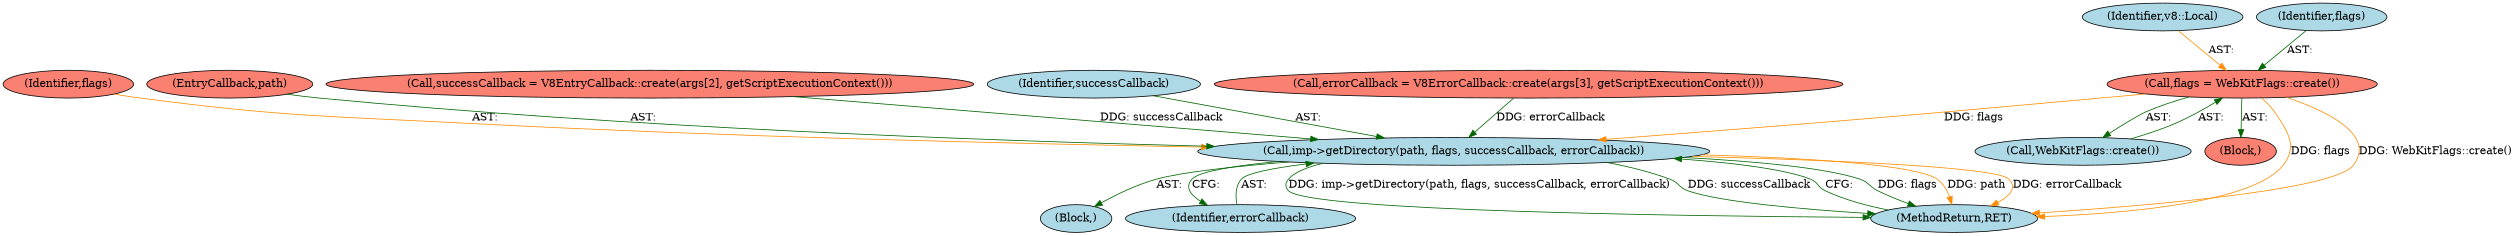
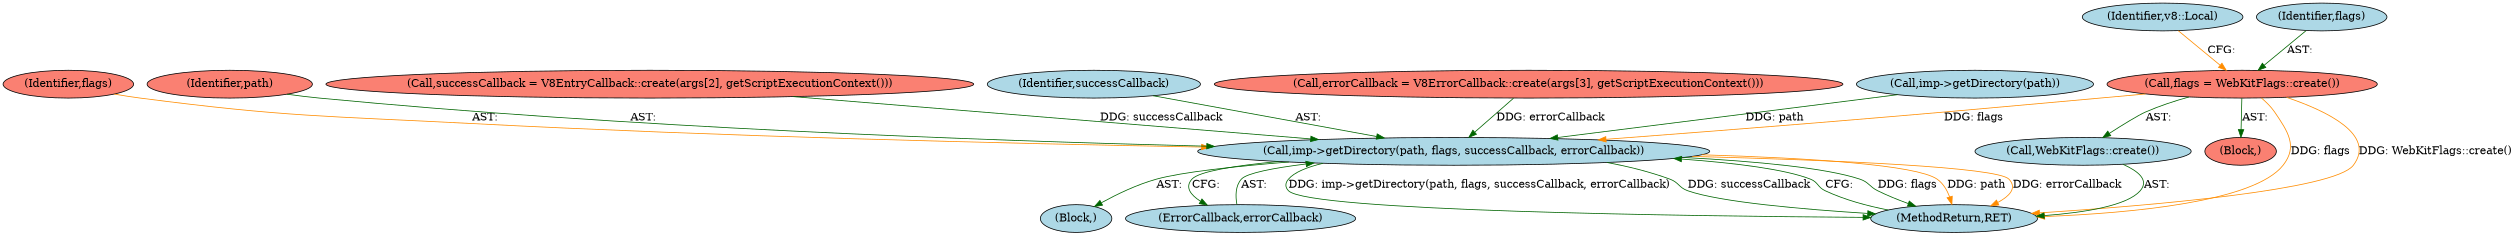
(2223, 51) -> (2223, 51)
(230, 84) -> (230, 84)
none -> (1975, 84)
(2175, 124) -> (2122, 202)
(1241, 219) -> (1241, 219)
